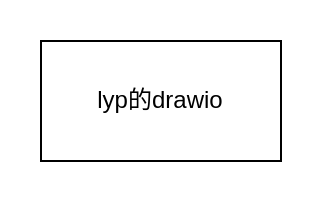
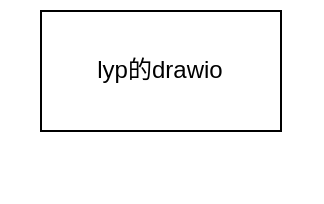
(161, 101) -> (161, 71)
